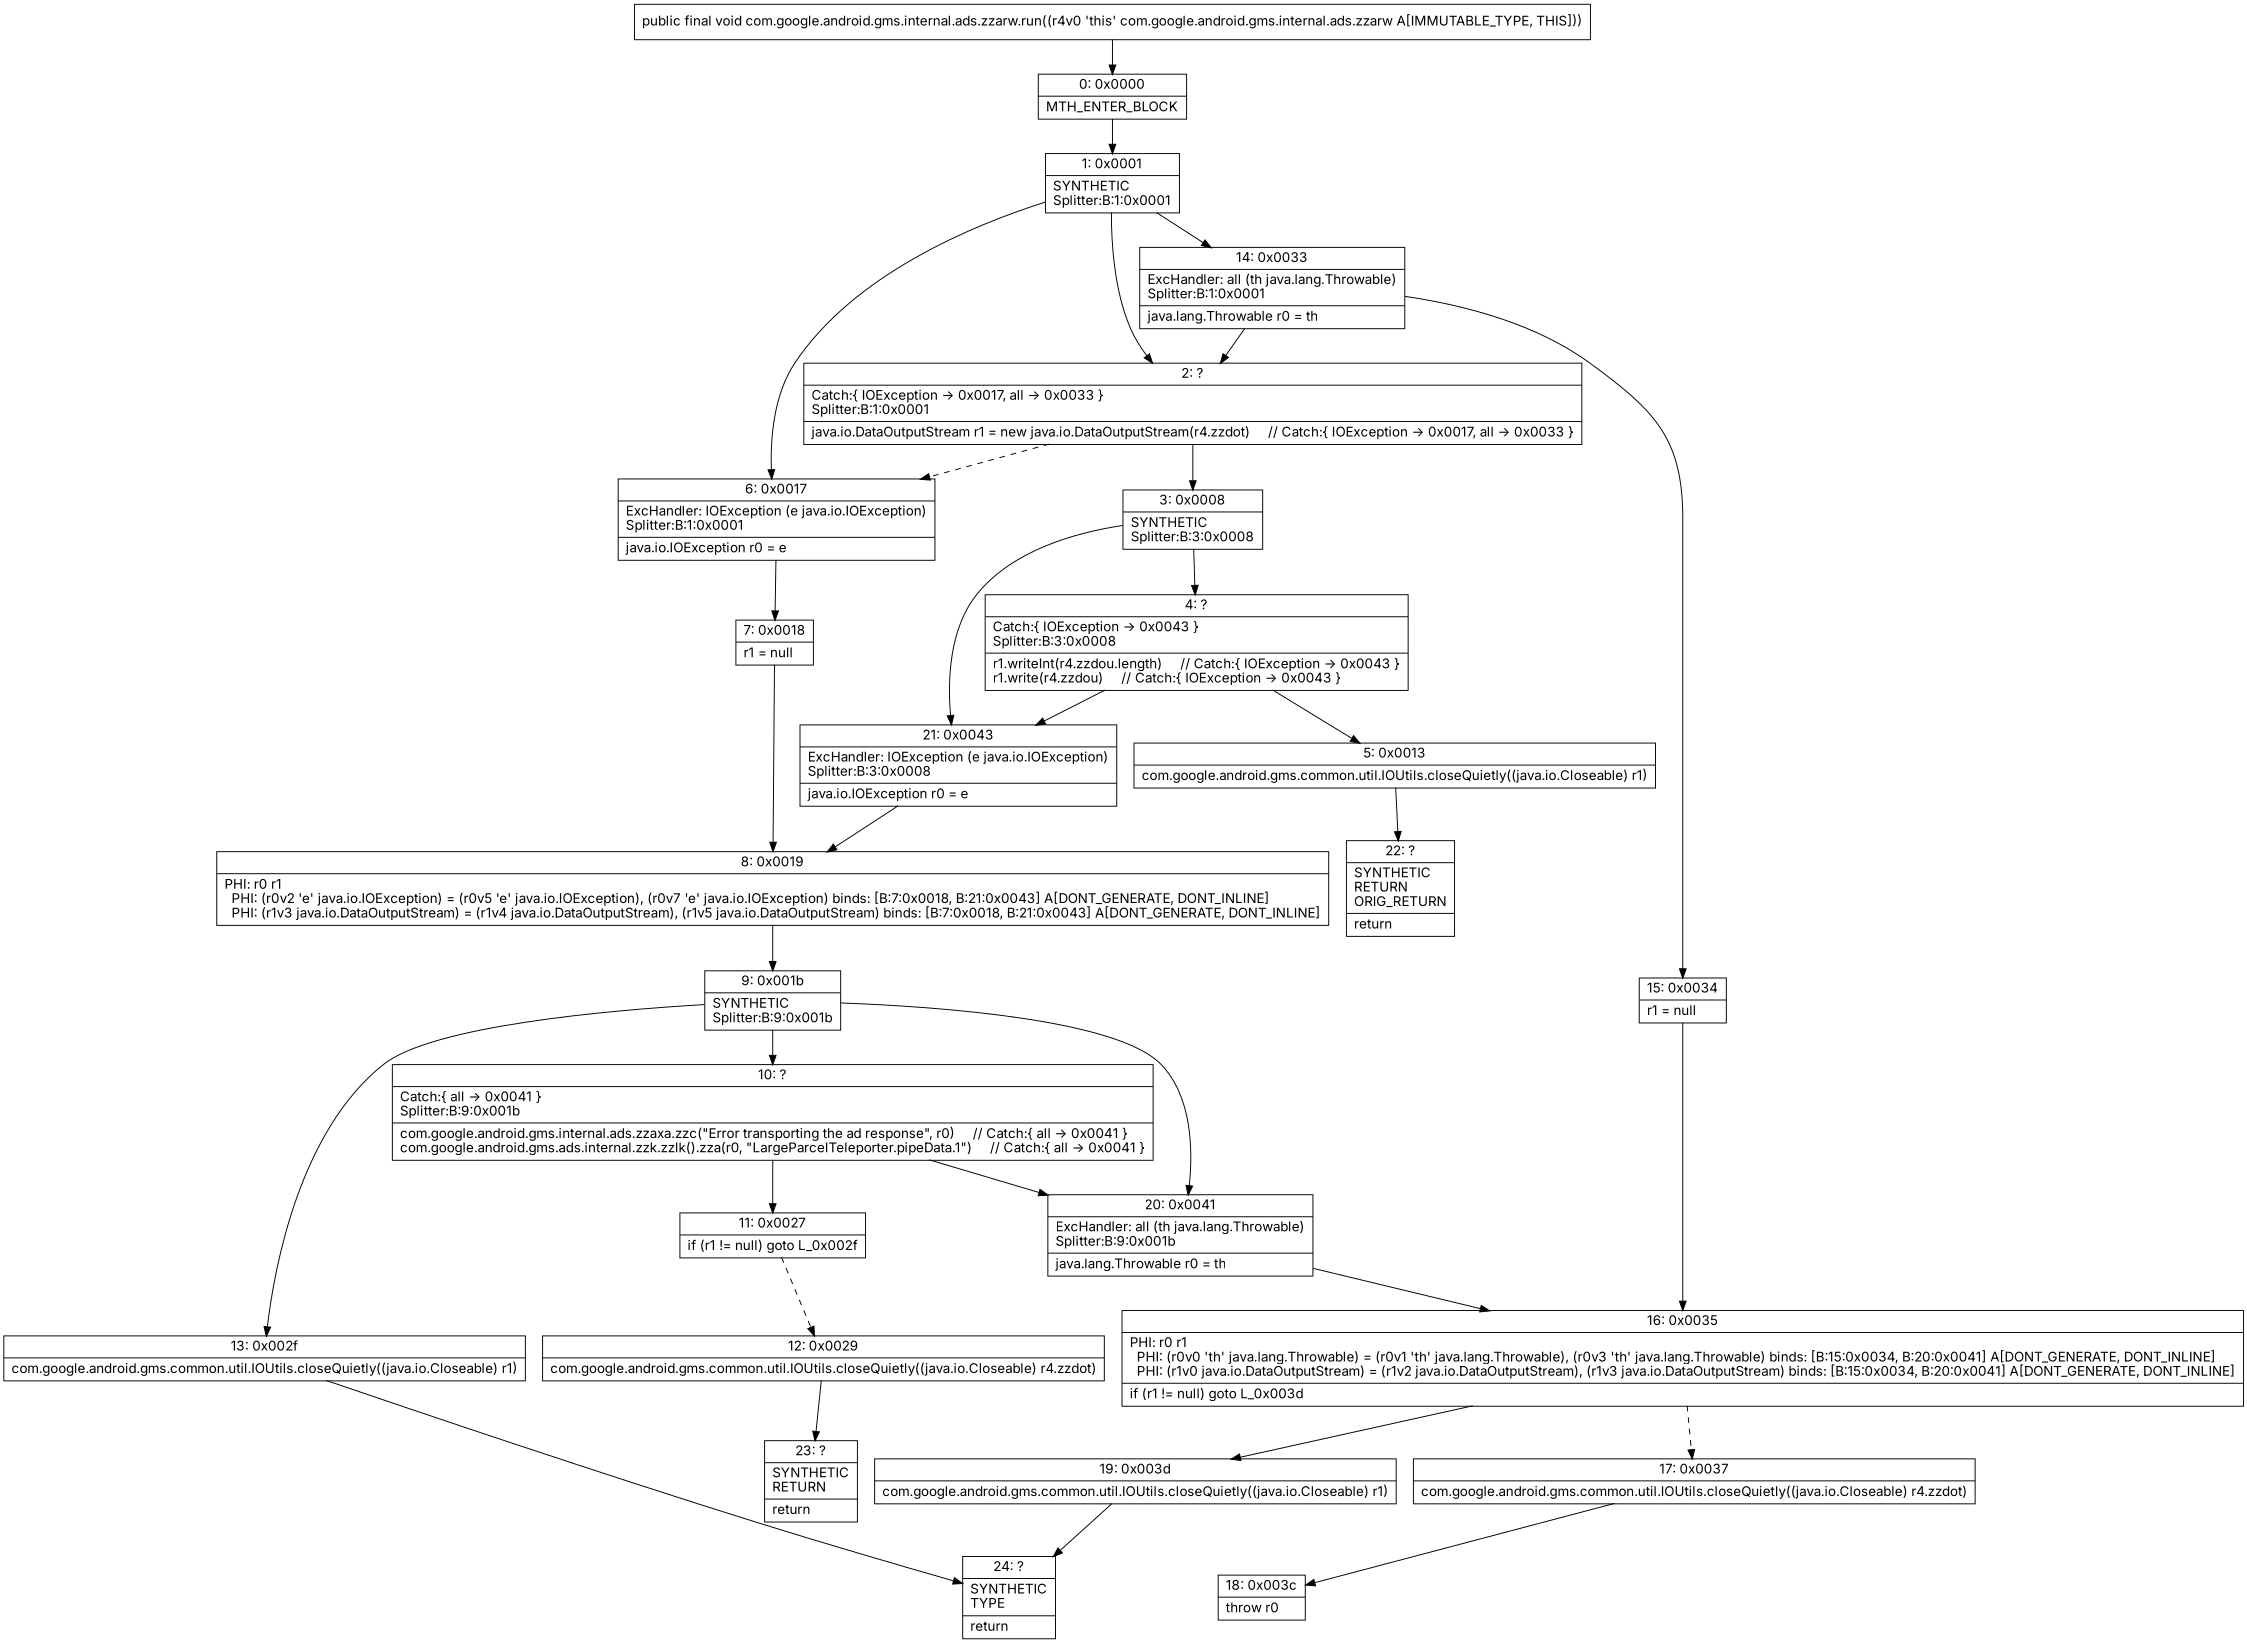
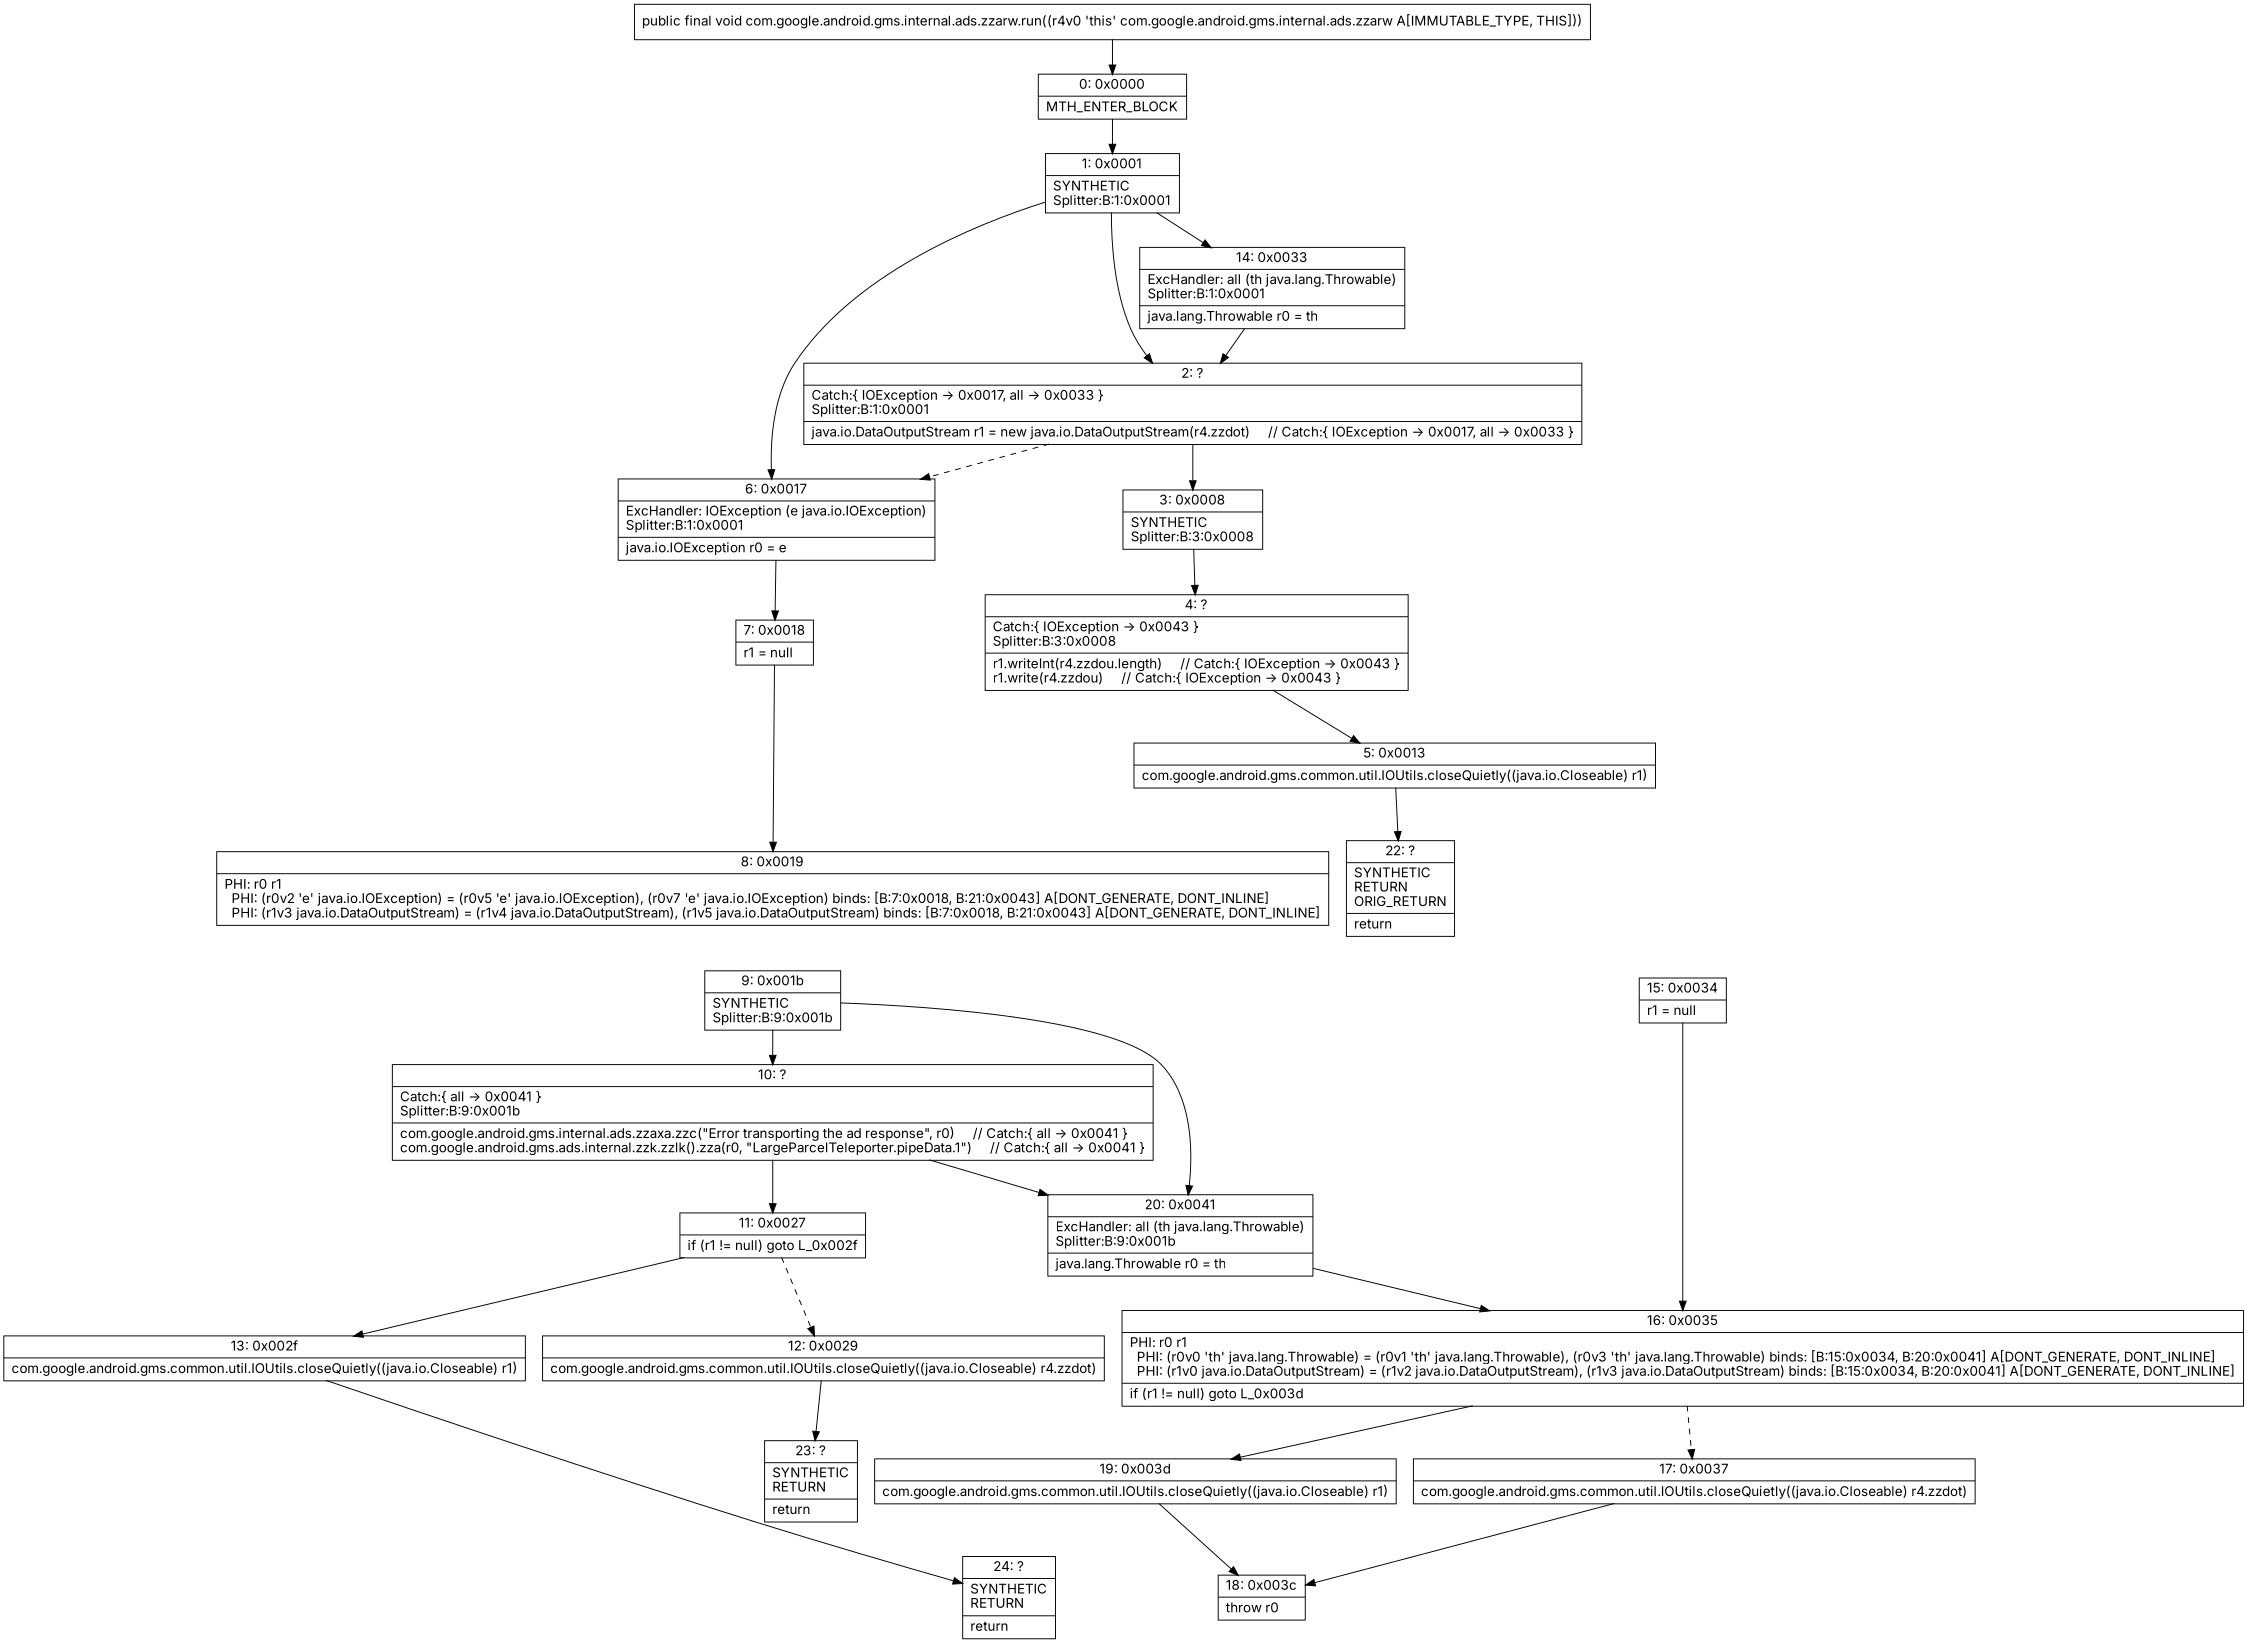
(1683, 549) -> none
(958, 766) -> none
(773, 943) -> none
(399, 1056) -> (524, 1296)
(1086, 1527) -> (1195, 1536)
(988, 1604) -> (998, 1604)
